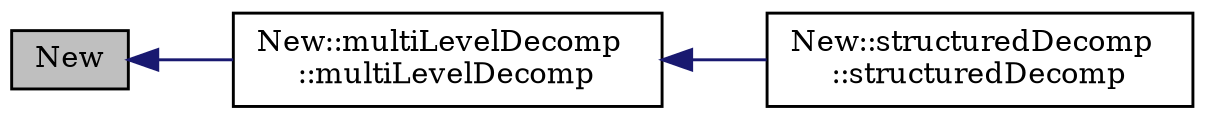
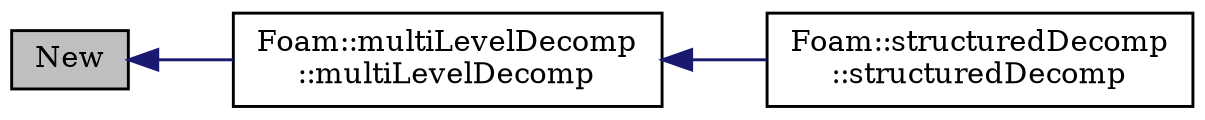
(448, 60) -> (448, 60)
(980, 60) -> (980, 60)
